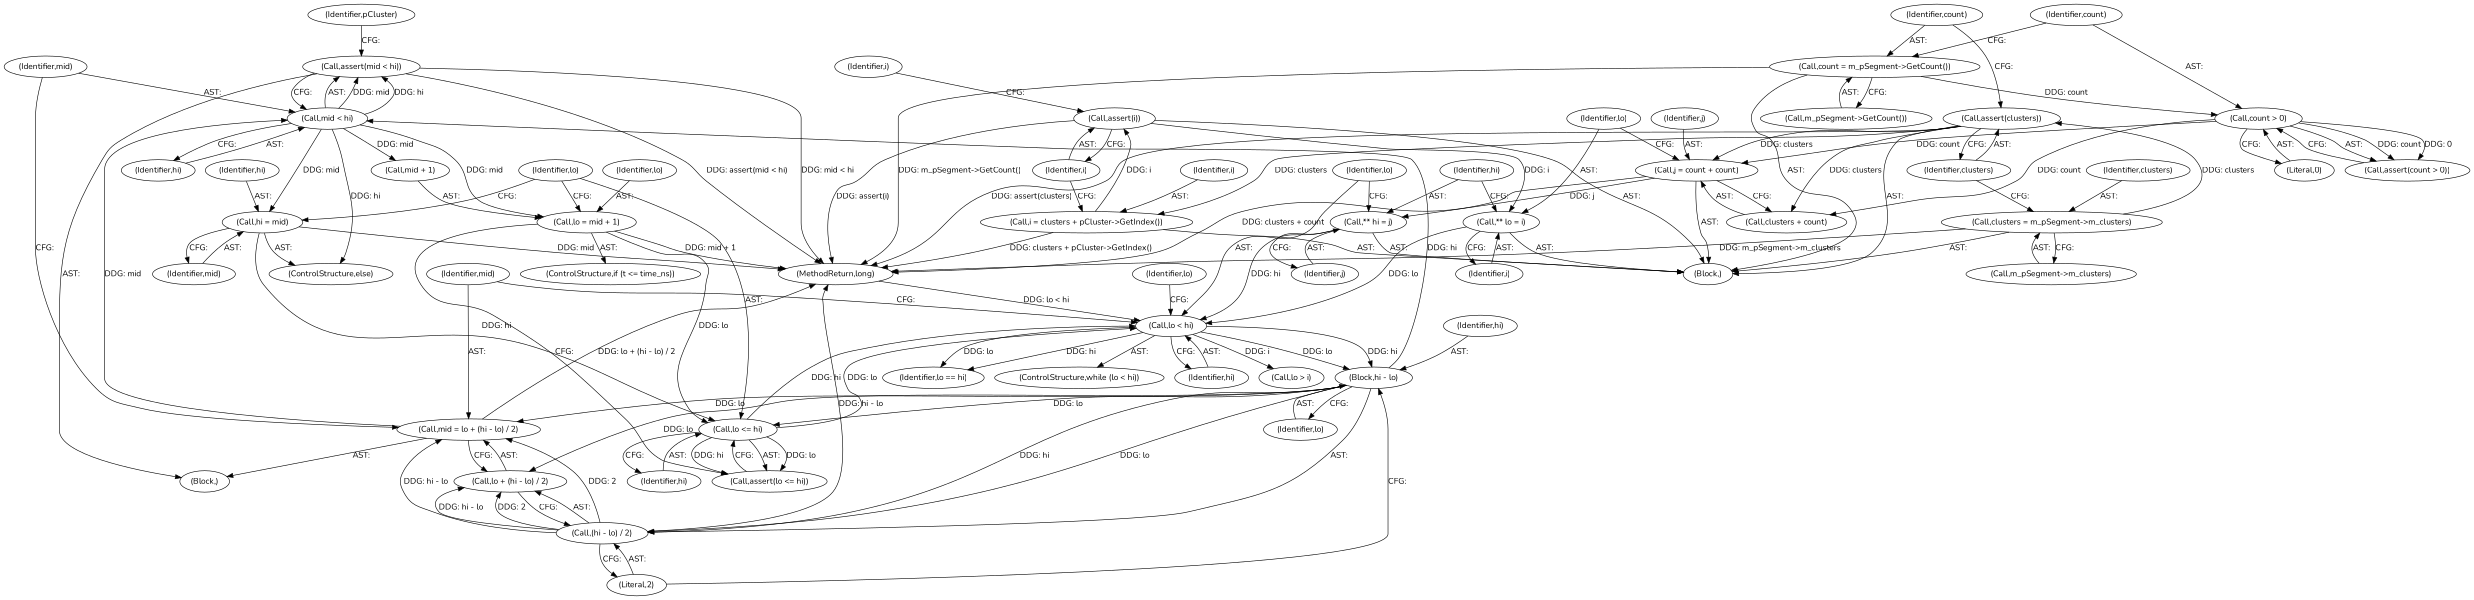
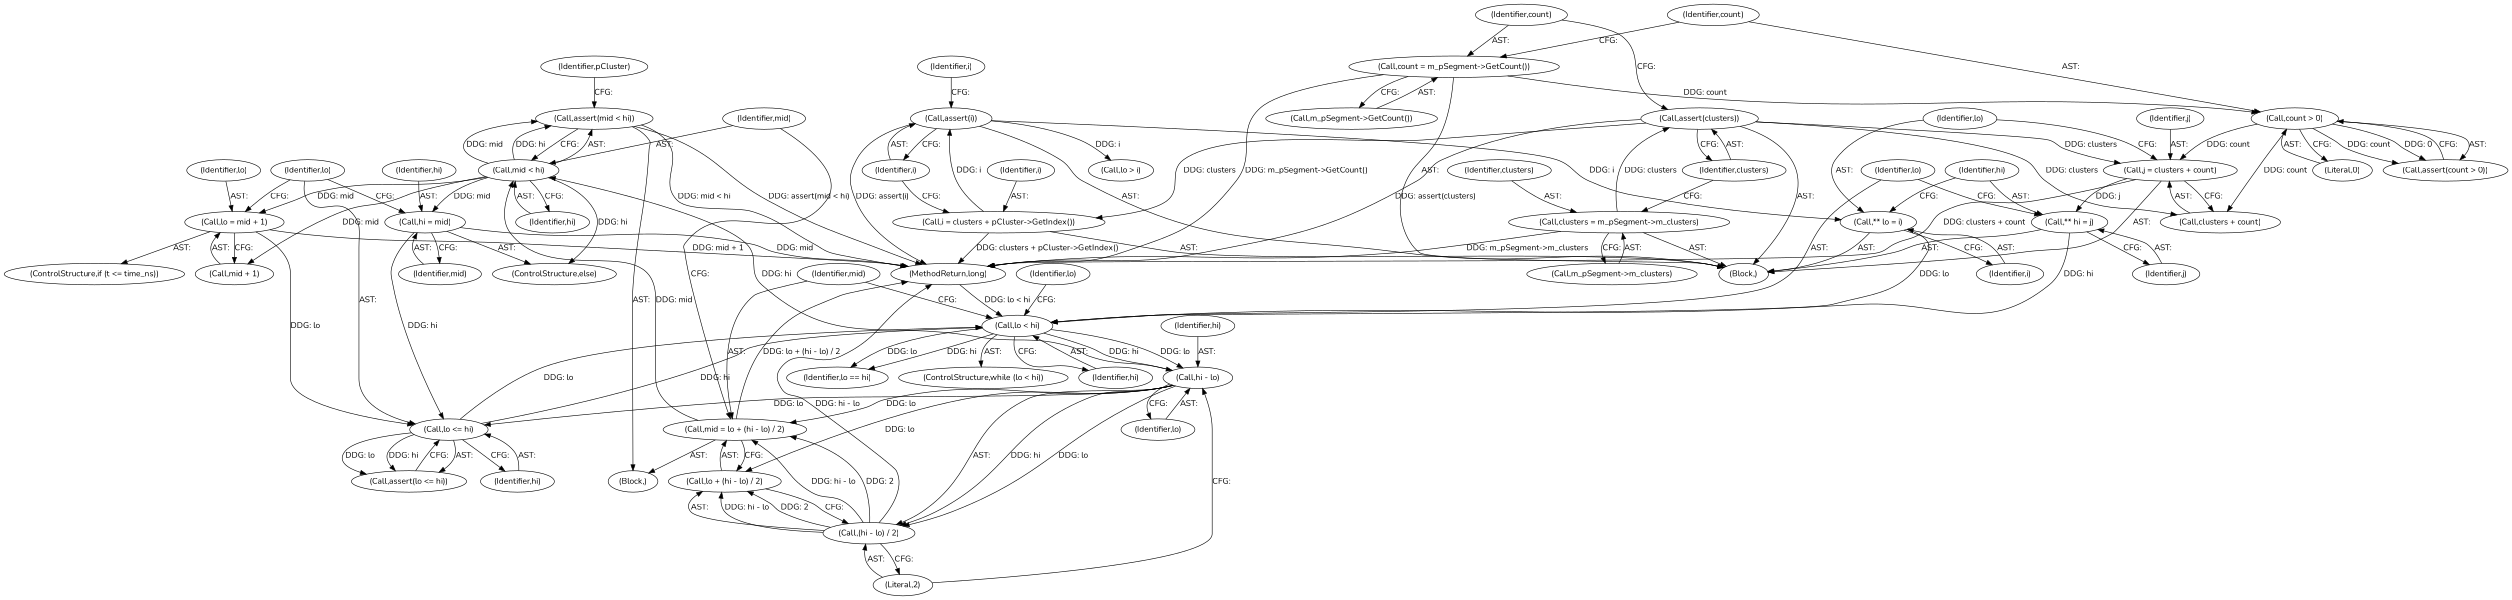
(1697, 170) -> (2170, 170)
(514, 328) -> (234, 245)
(1231, 350) -> (1051, 131)
(1374, 378) -> (1198, 378)
